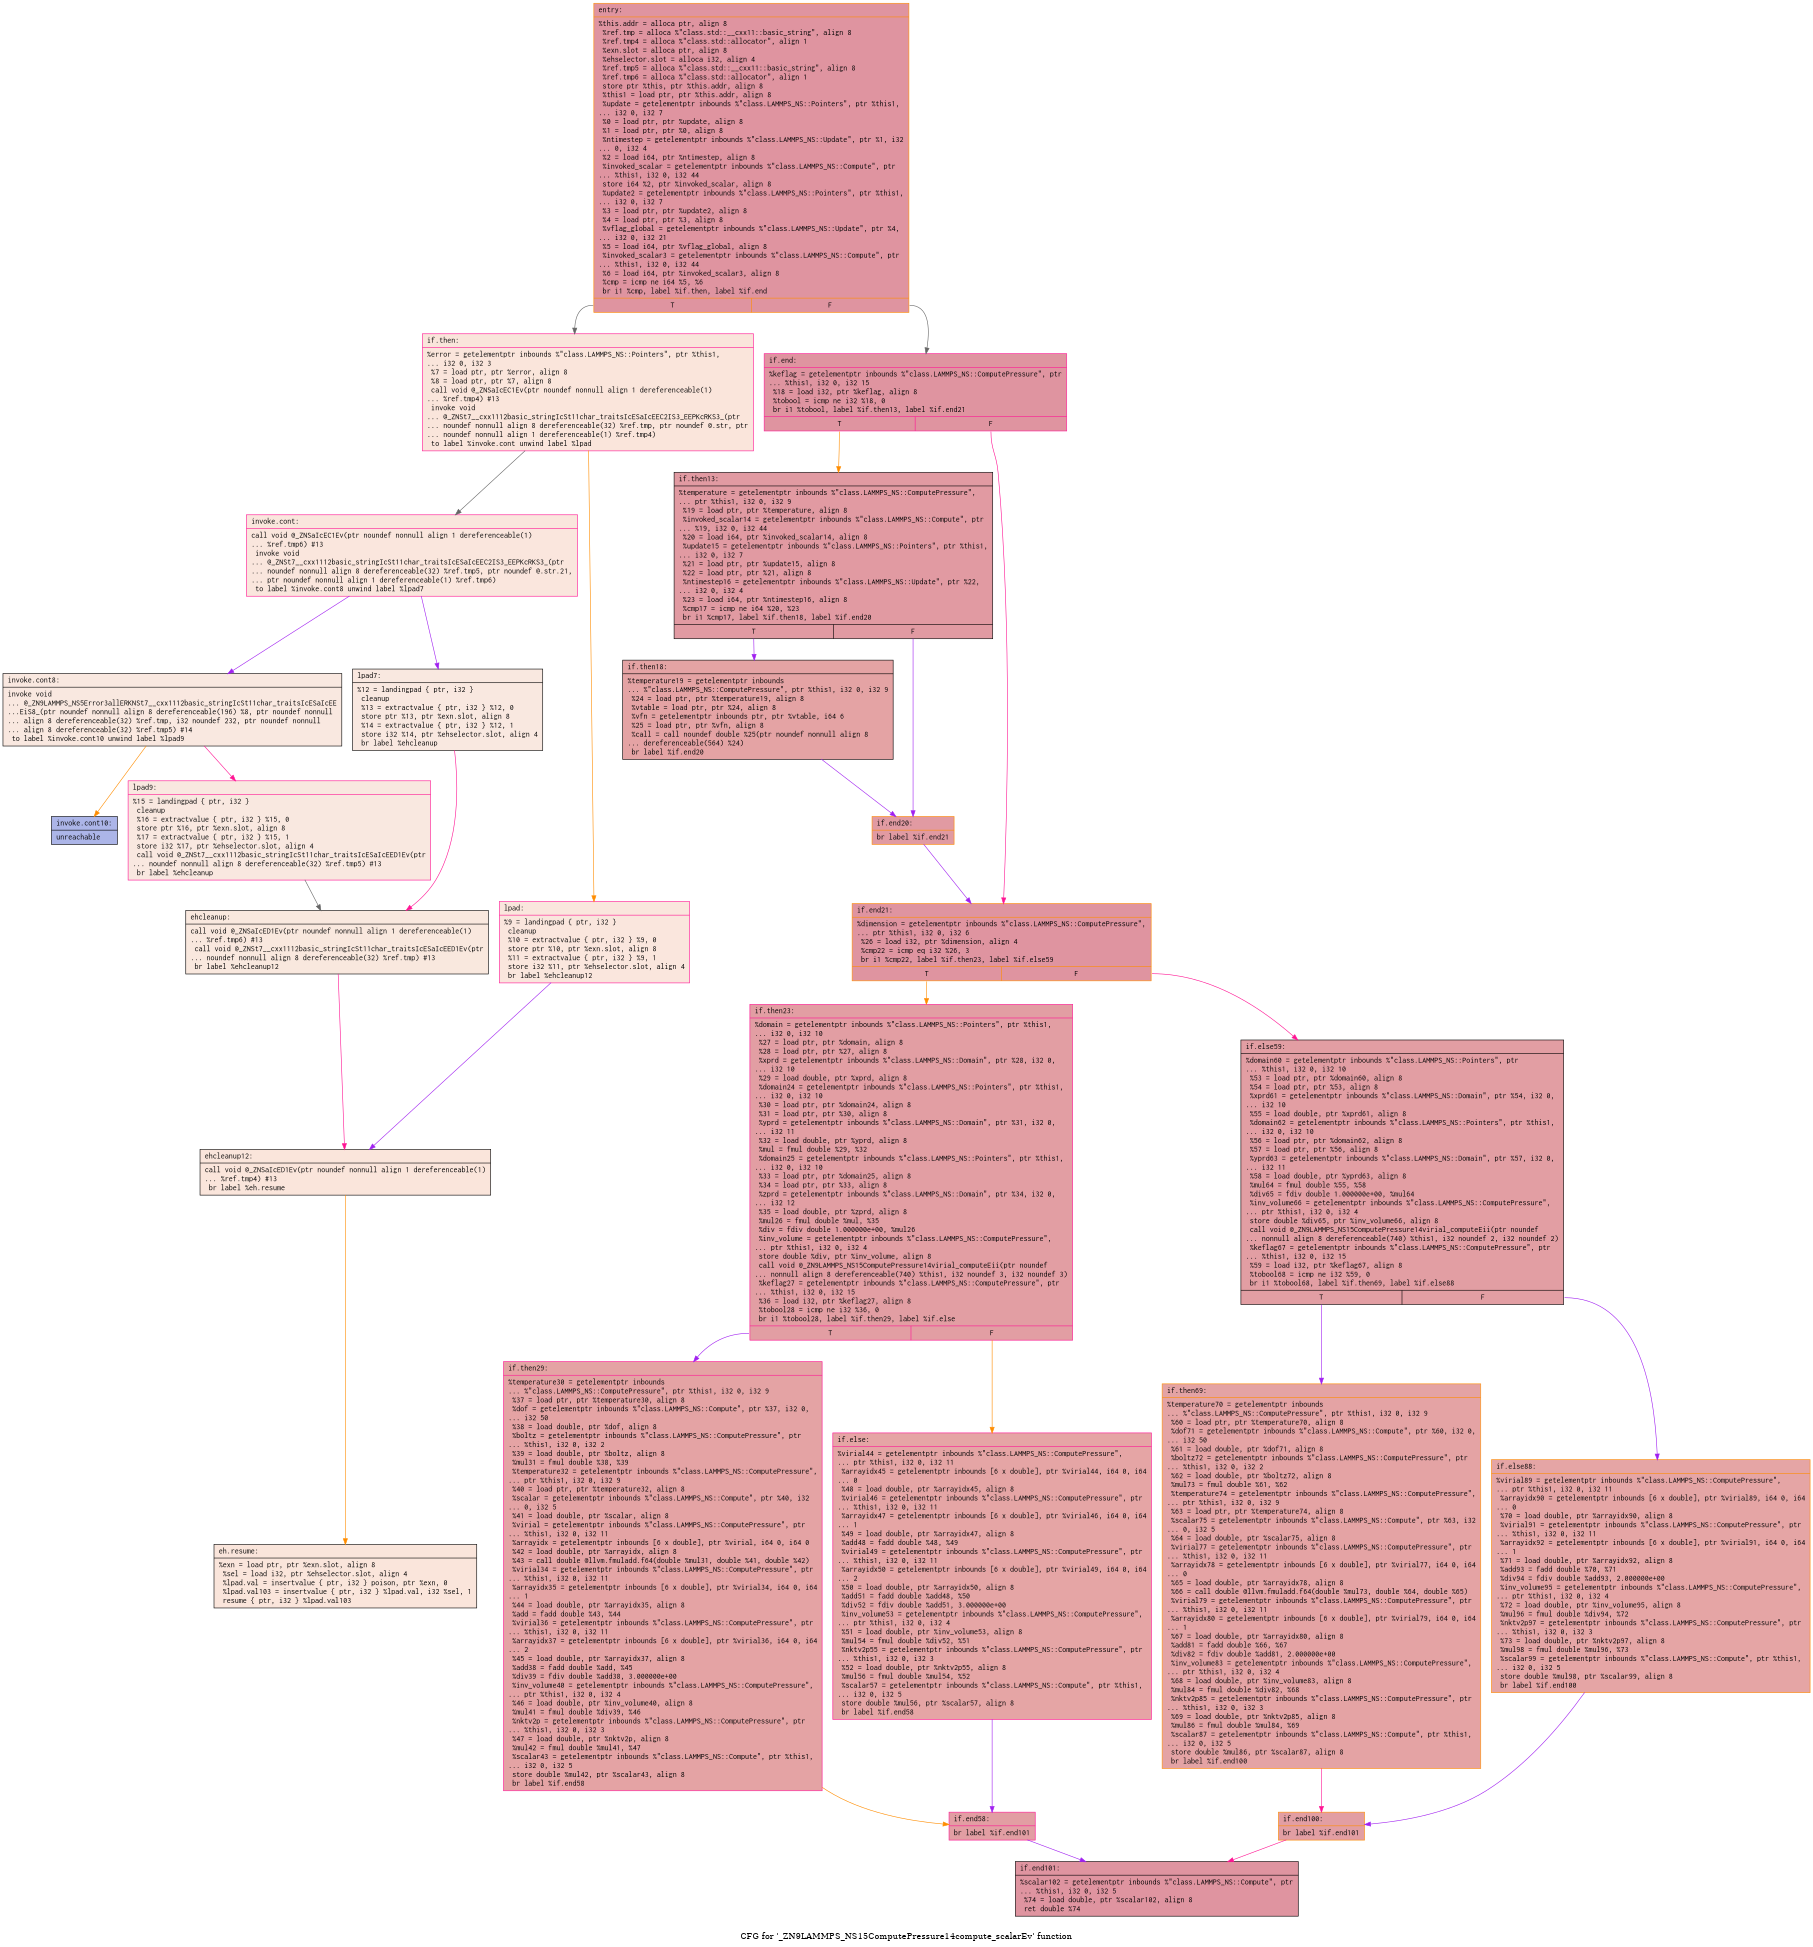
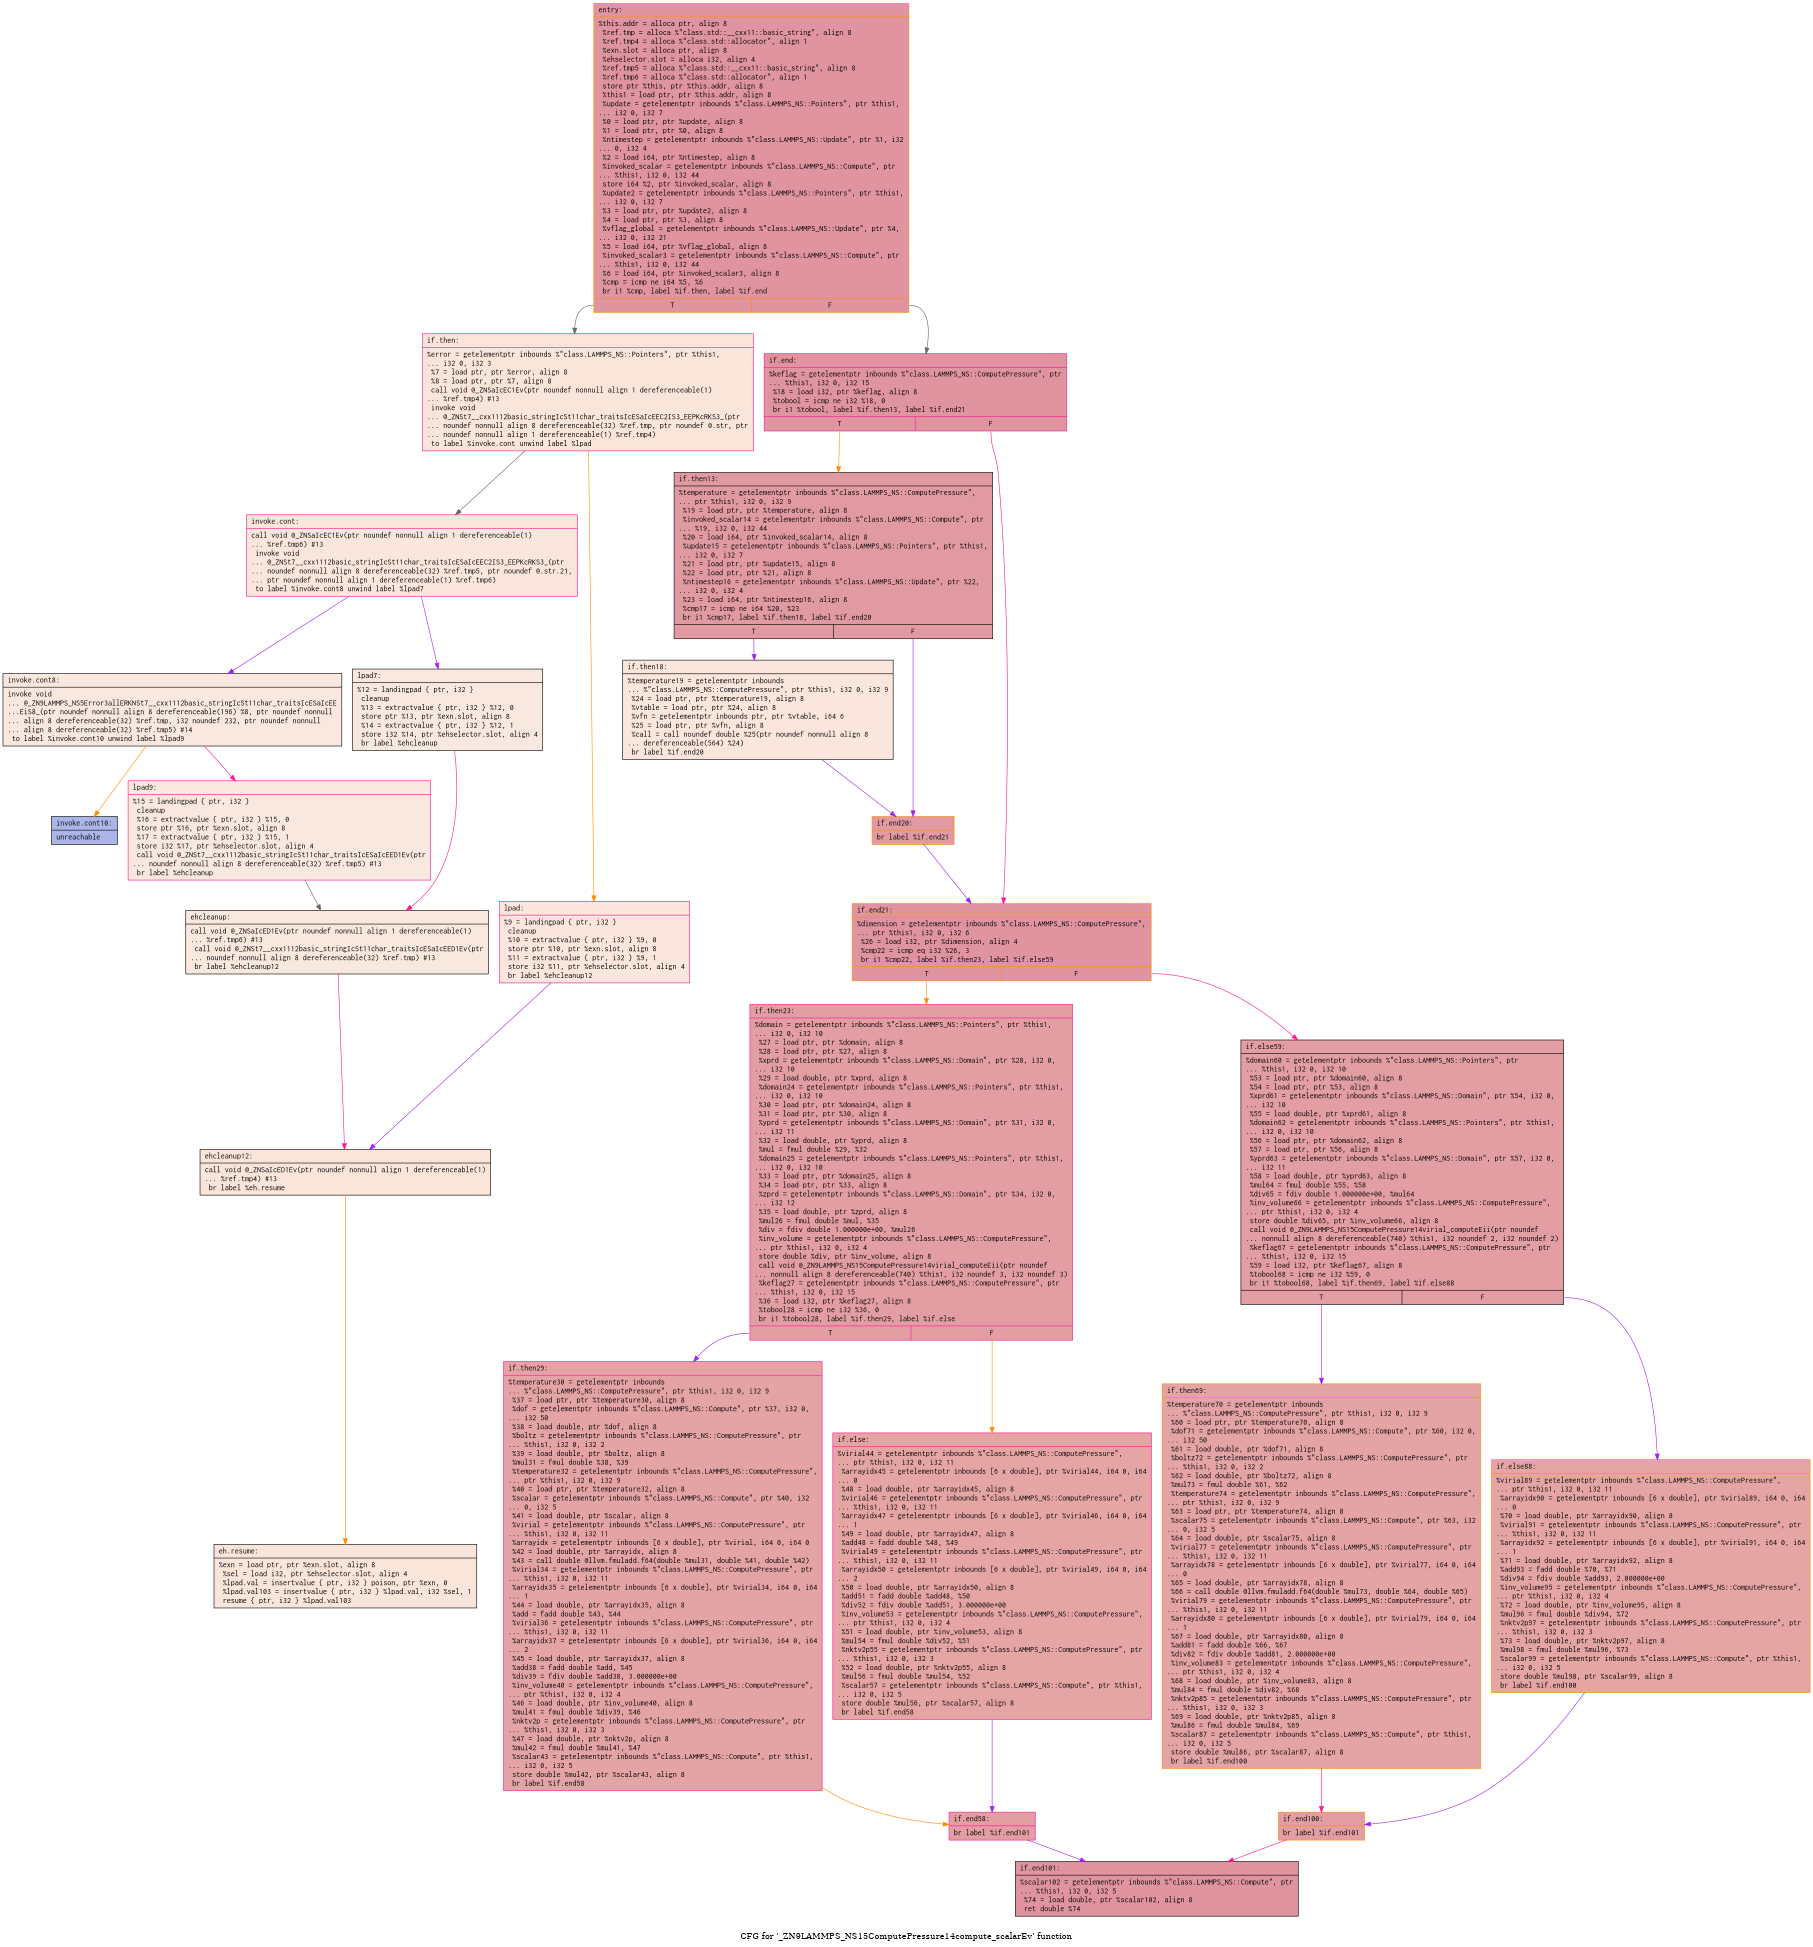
(758, 710) -> (758, 710)
